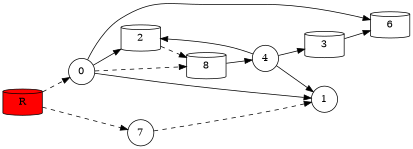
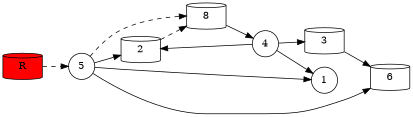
(82, 72) -> (82, 66)
(141, 133) -> none
